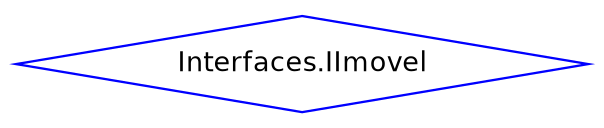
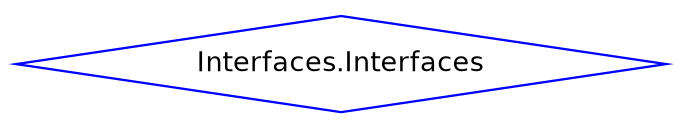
(302, 64) -> (341, 64)
